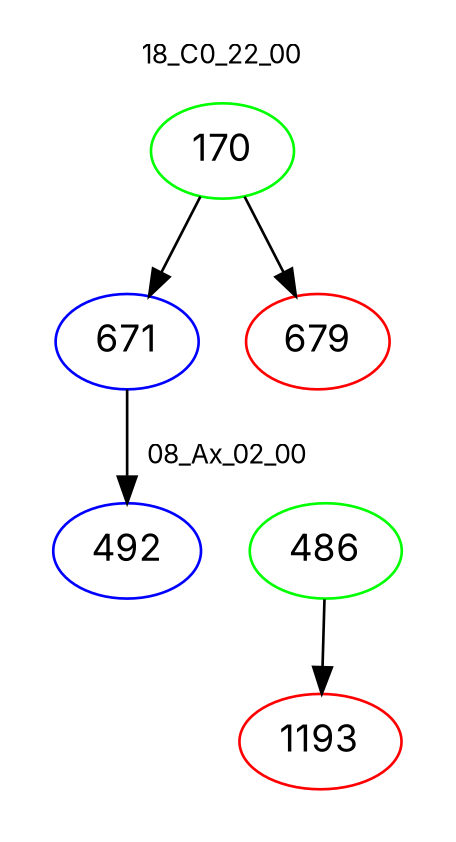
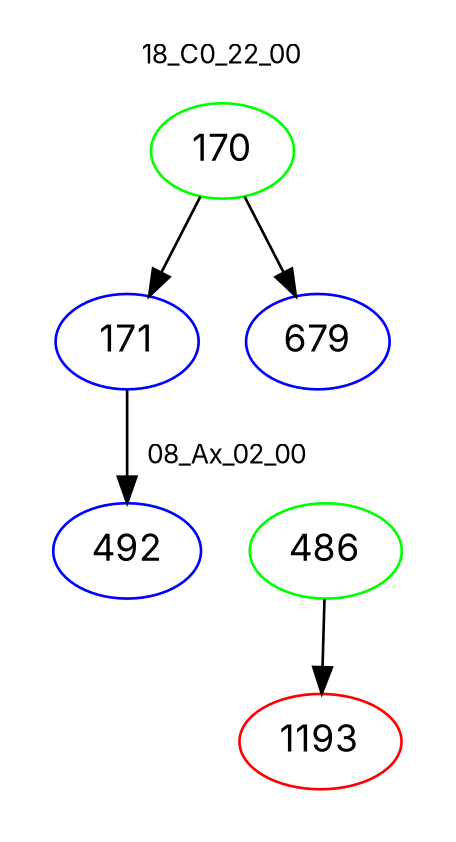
(127, 342) -> (127, 342)
(318, 342) -> (318, 342)
